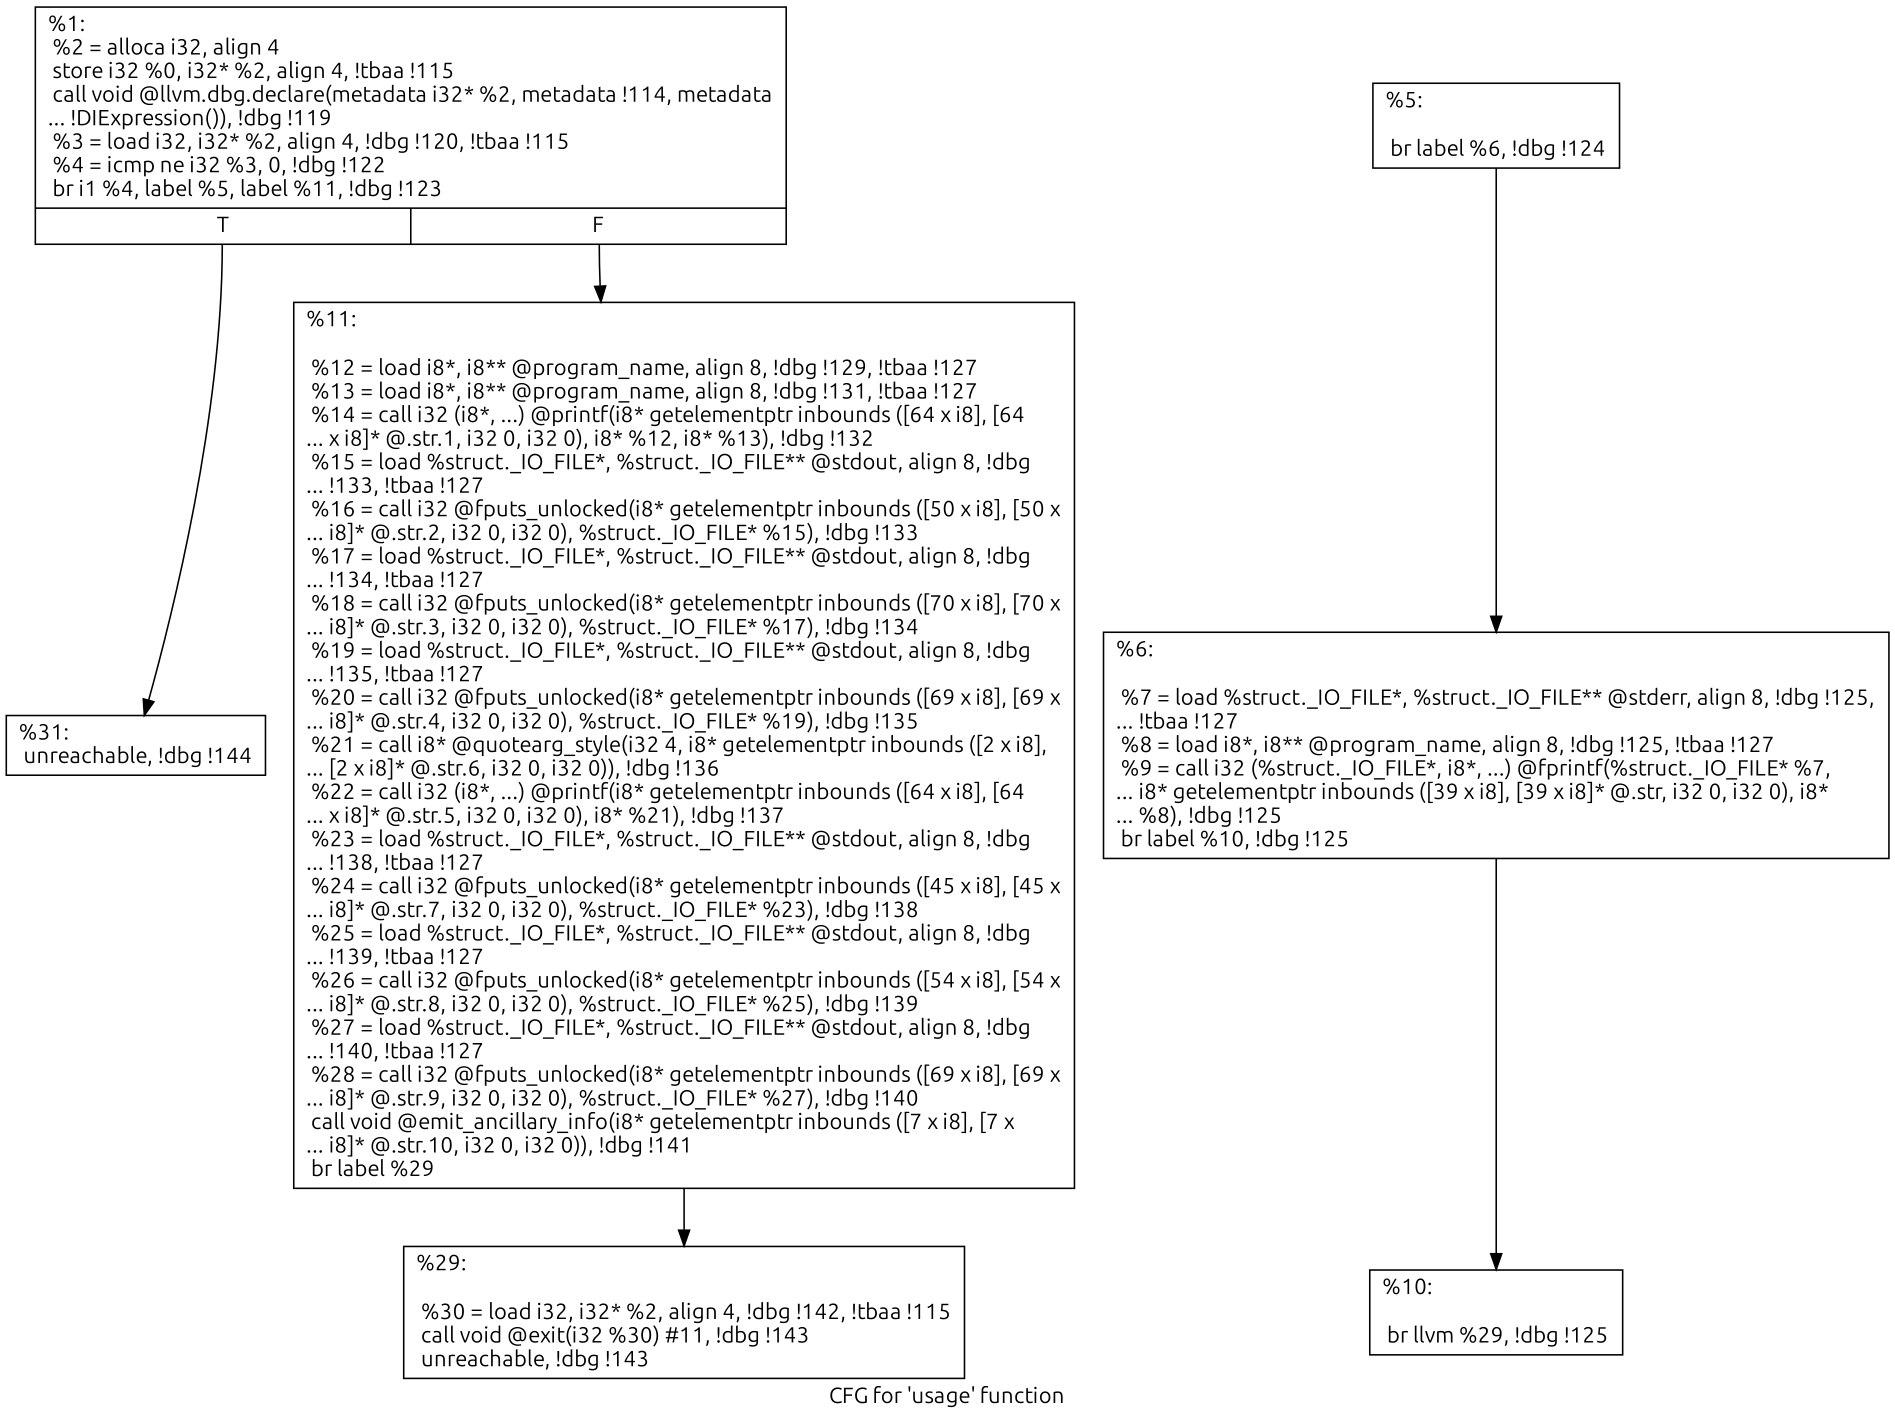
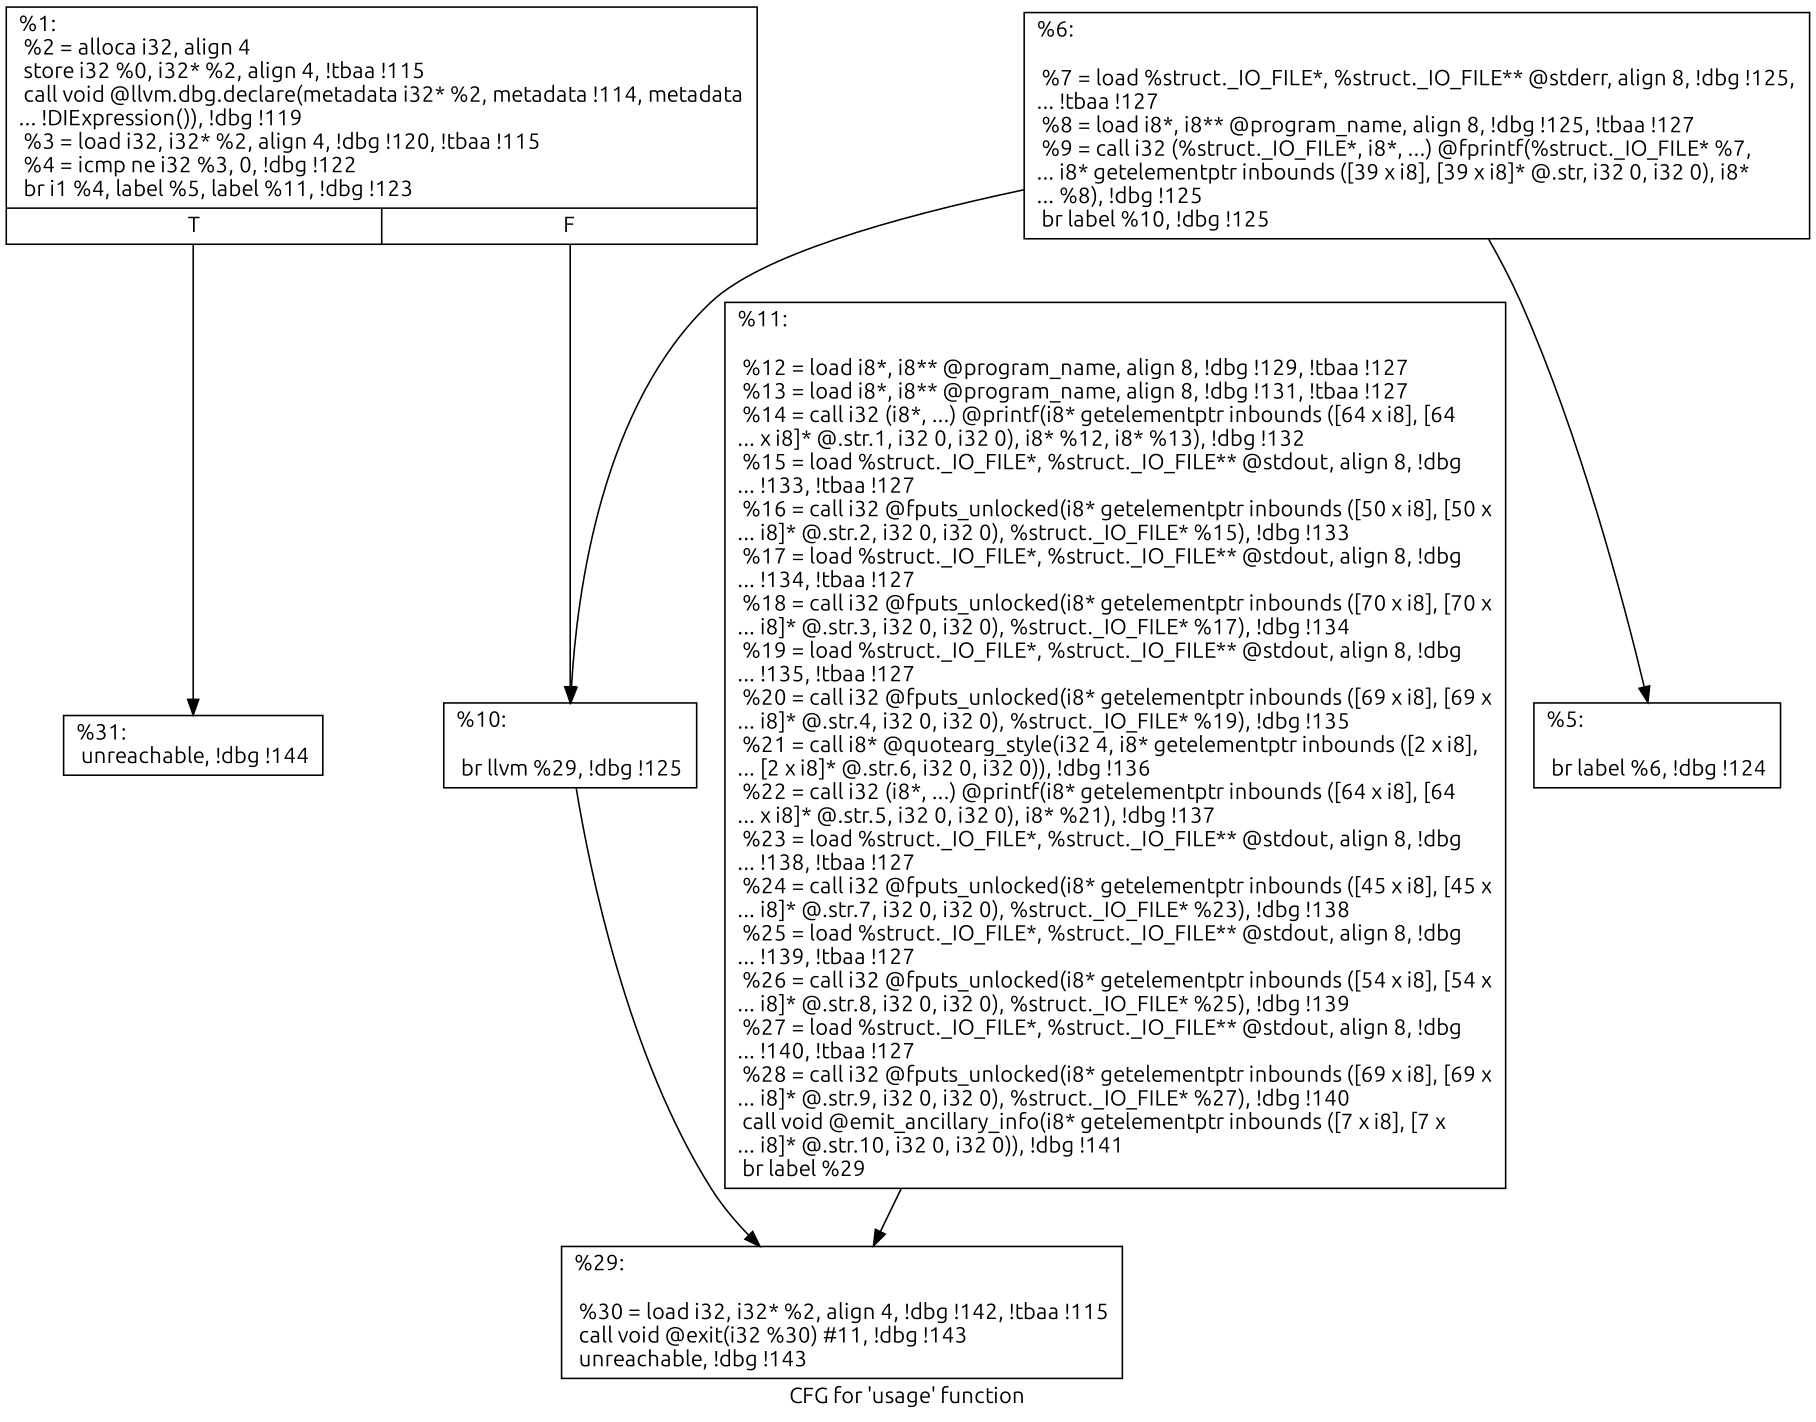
(599, 265) -> (570, 466)
(1496, 392) -> (1580, 458)
none -> (635, 1023)
